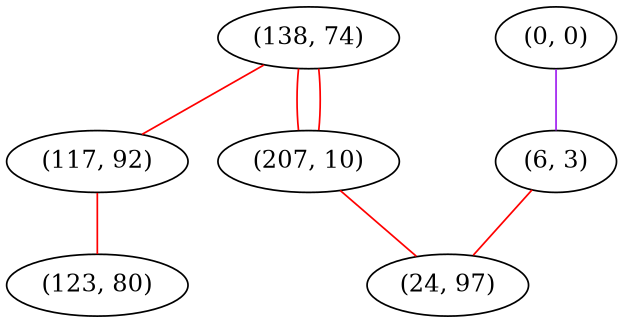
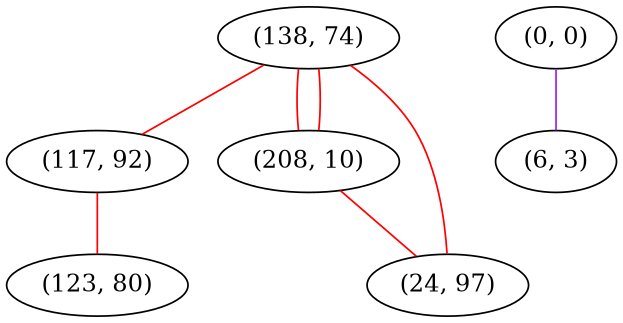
(309, 161) -> (309, 161)
(503, 223) -> (423, 147)
